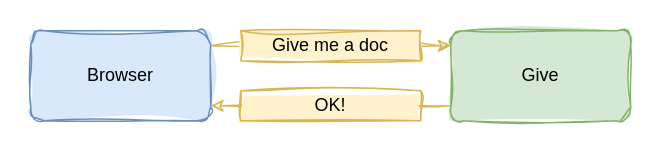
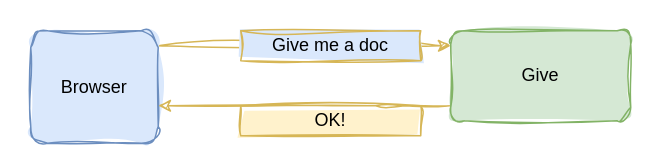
(331, 46) -> (331, 46)
(121, 76) -> (95, 87)
(331, 106) -> (331, 121)
